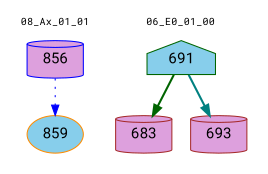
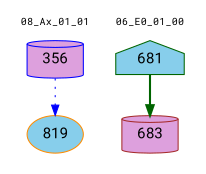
(55, 59) -> (55, 59)
(181, 59) -> (150, 59)
(55, 134) -> (55, 134)
(219, 134) -> none
